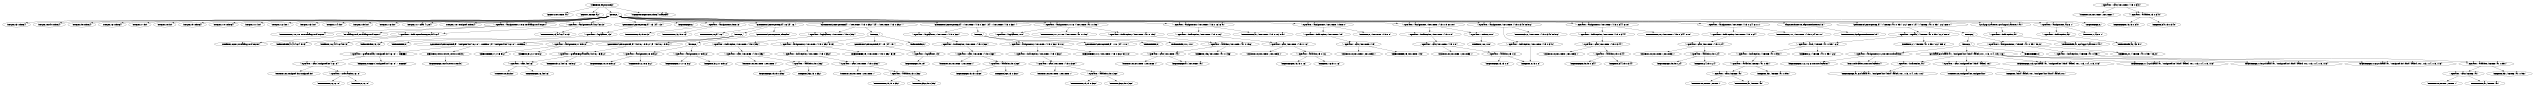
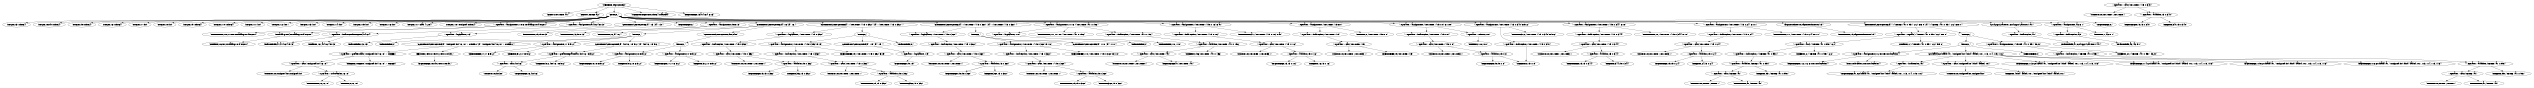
(571, 29) -> (655, 10)
